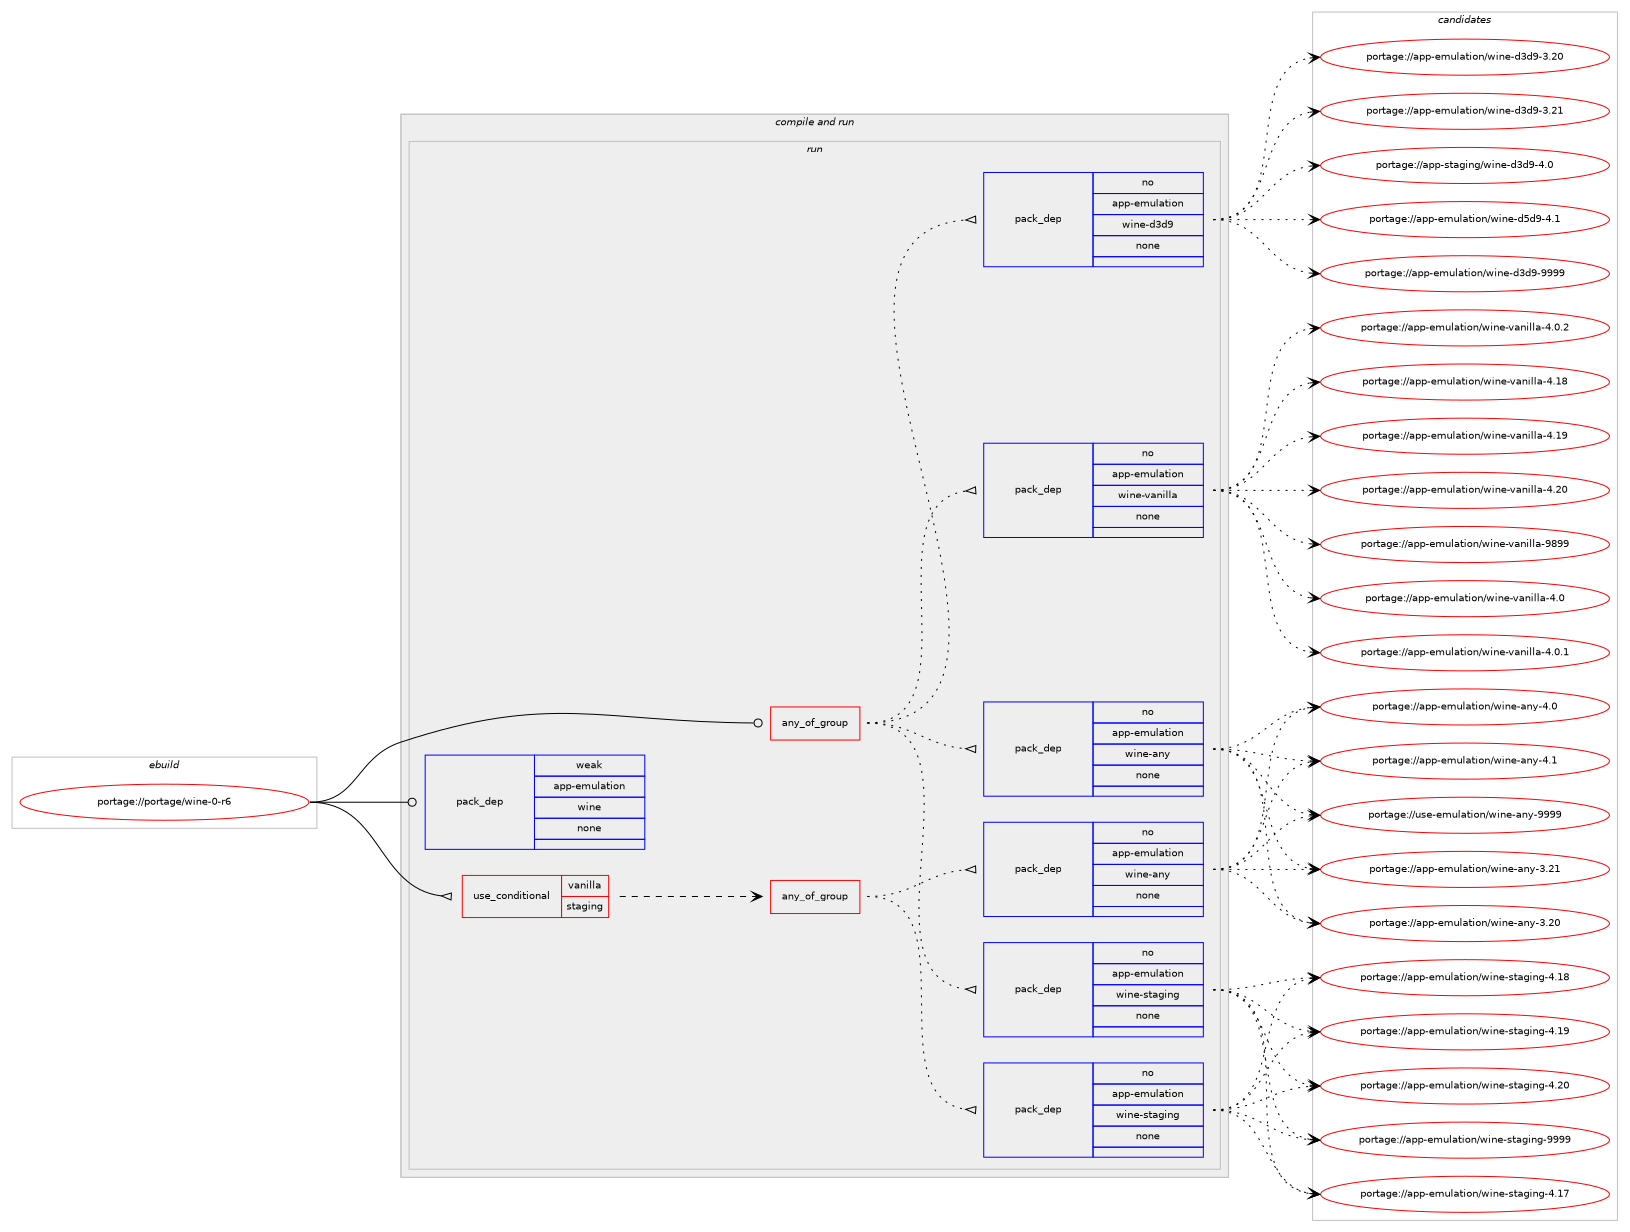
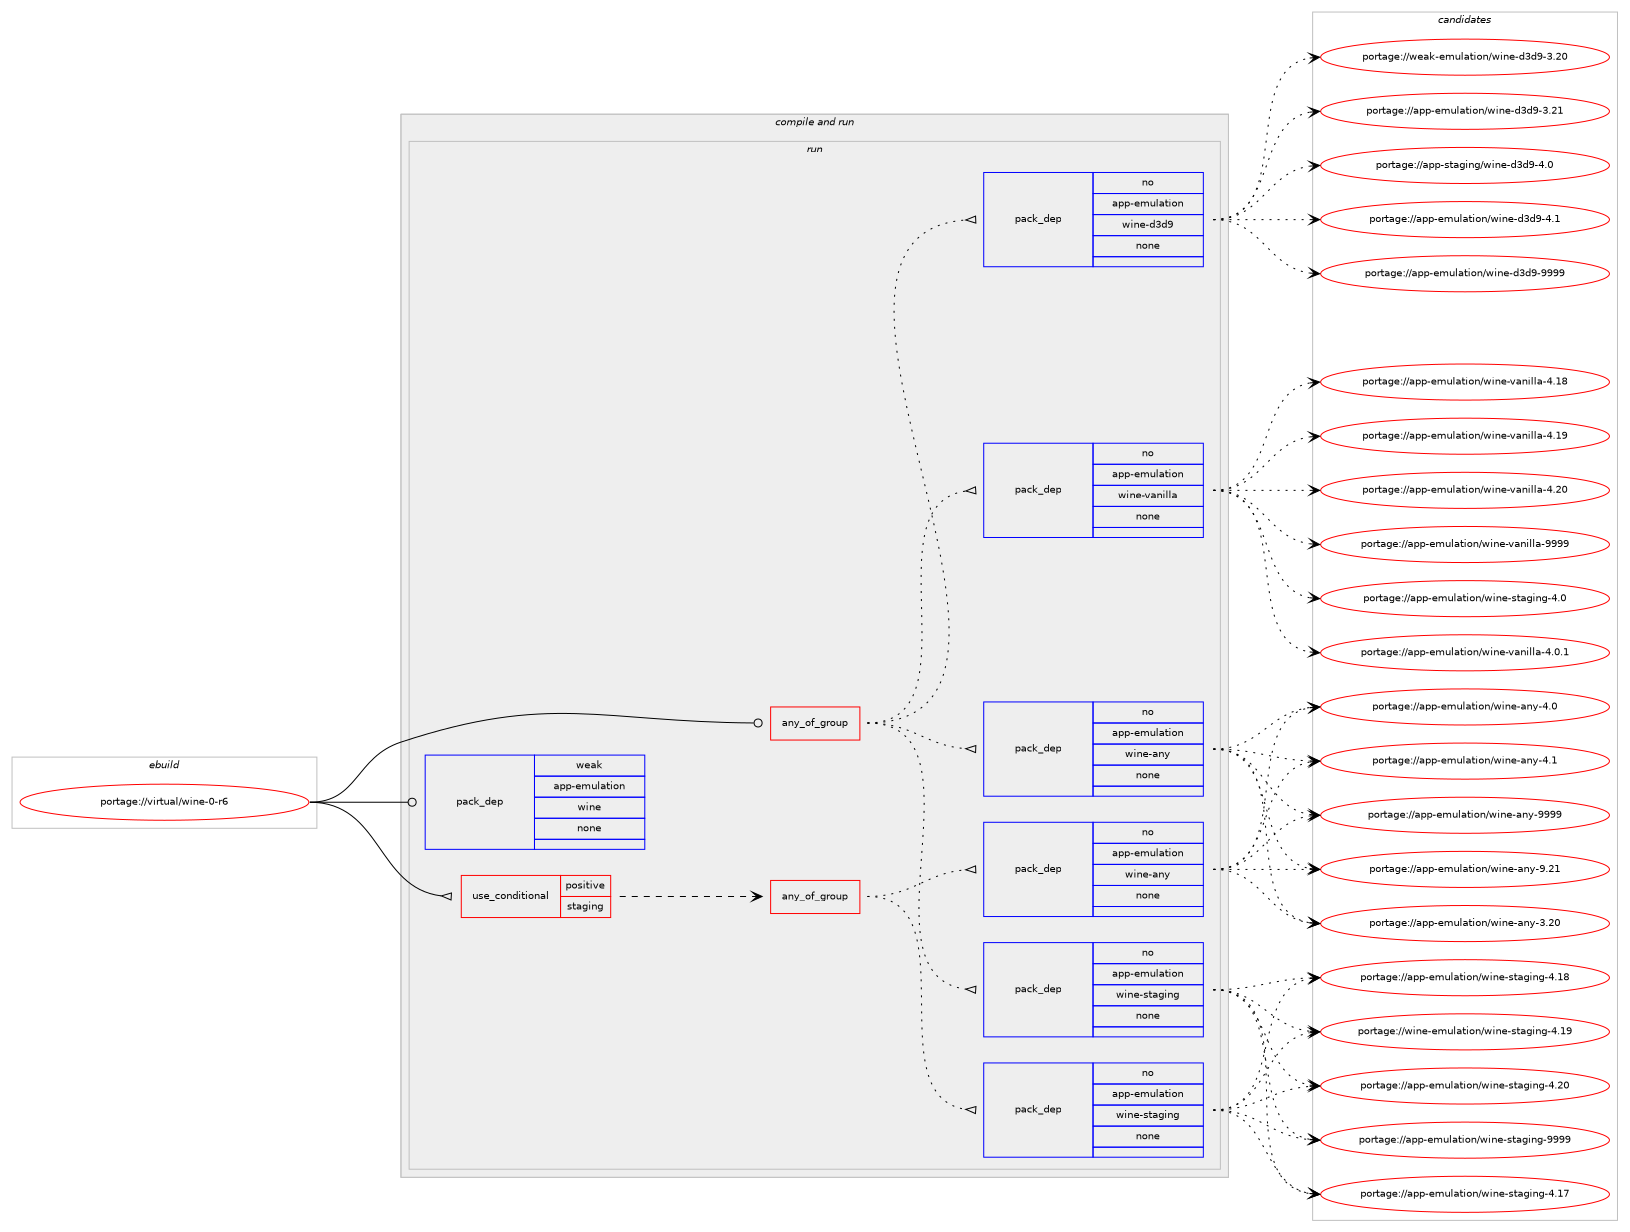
(1465, 57) -> (1465, 57)
(1465, 220) -> (1465, 220)
(1465, 328) -> none
(1465, 545) -> (1465, 545)
(1465, 599) -> (1465, 599)
(164, 802) -> (164, 802)
(1465, 815) -> (1465, 815)
(1465, 869) -> (1465, 869)
(585, 885) -> (586, 885)
(1465, 1032) -> (1465, 1032)
